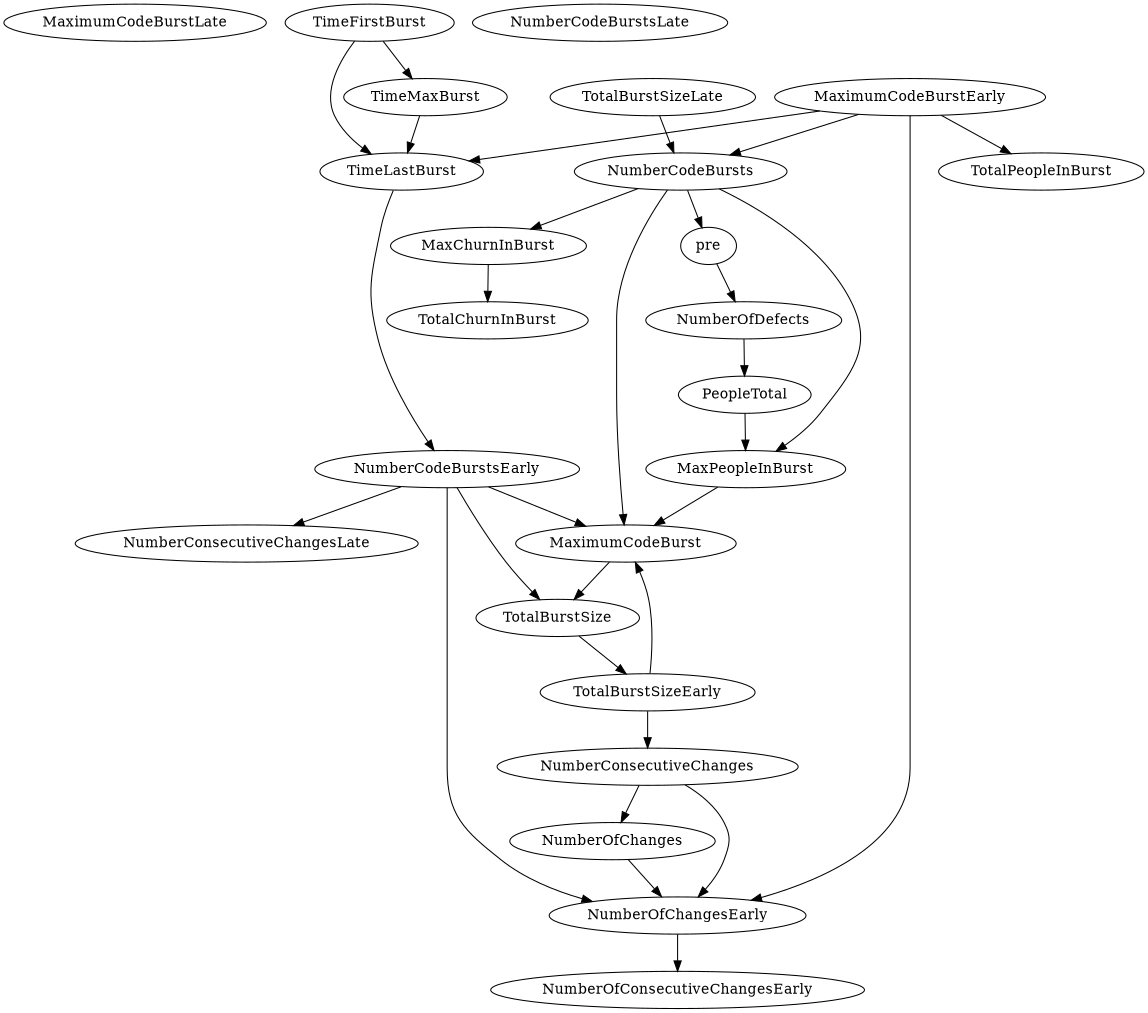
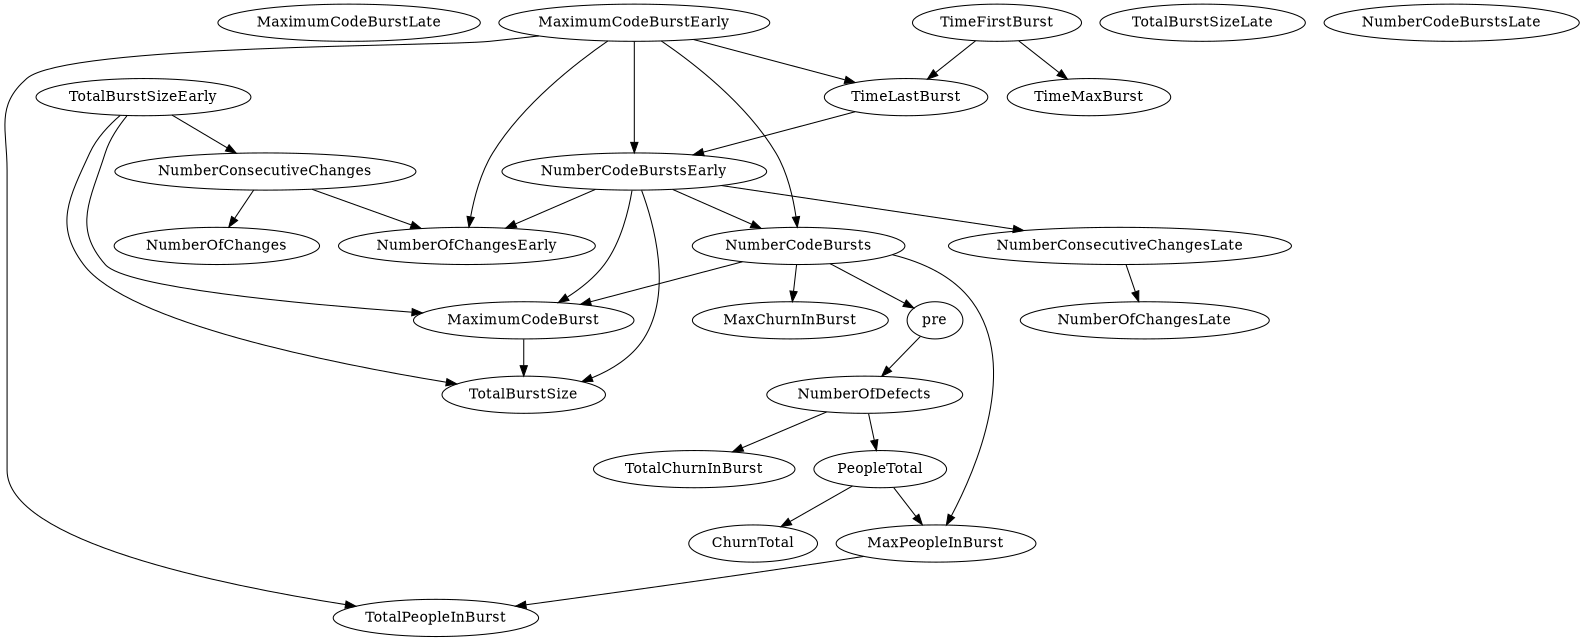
none -> (634, 92)
(664, 127) -> (712, 207)
(415, 129) -> none
(488, 278) -> (784, 430)
none -> (1145, 320)
(690, 504) -> (695, 581)
none -> (753, 544)
(599, 652) -> (177, 318)
(641, 874) -> none
(678, 990) -> none
